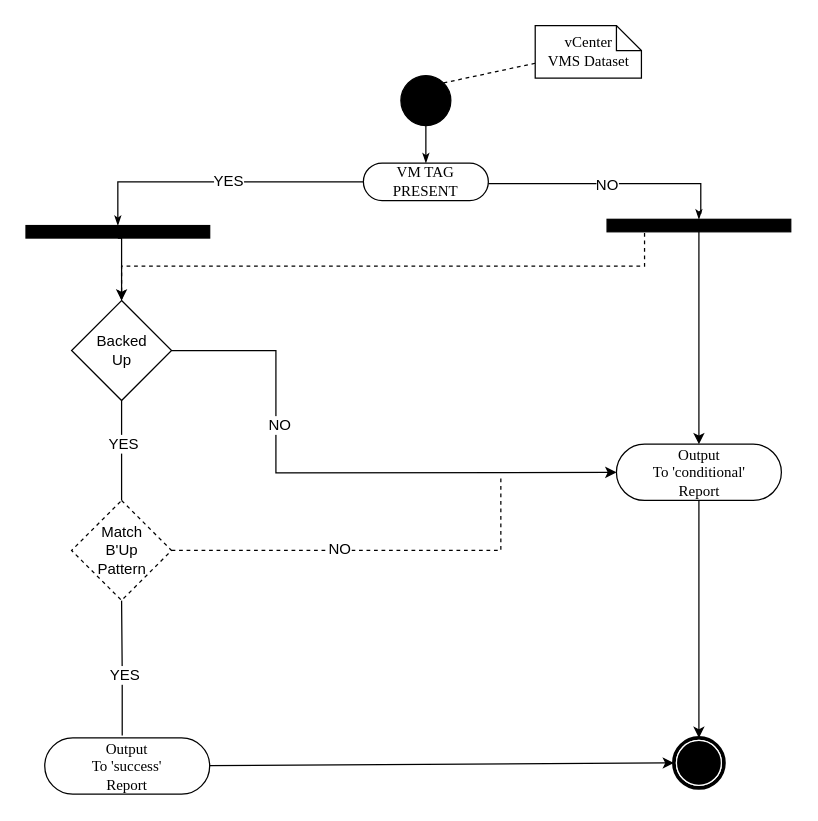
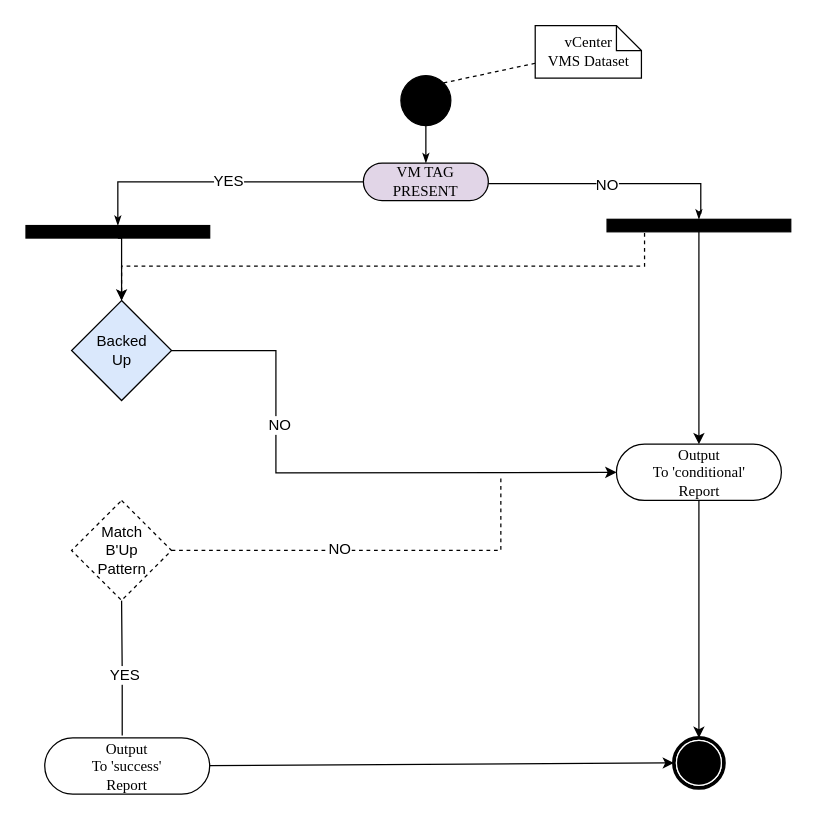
(426, 182) -> (426, 182)
(121, 351) -> (121, 351)
(121, 450) -> none
